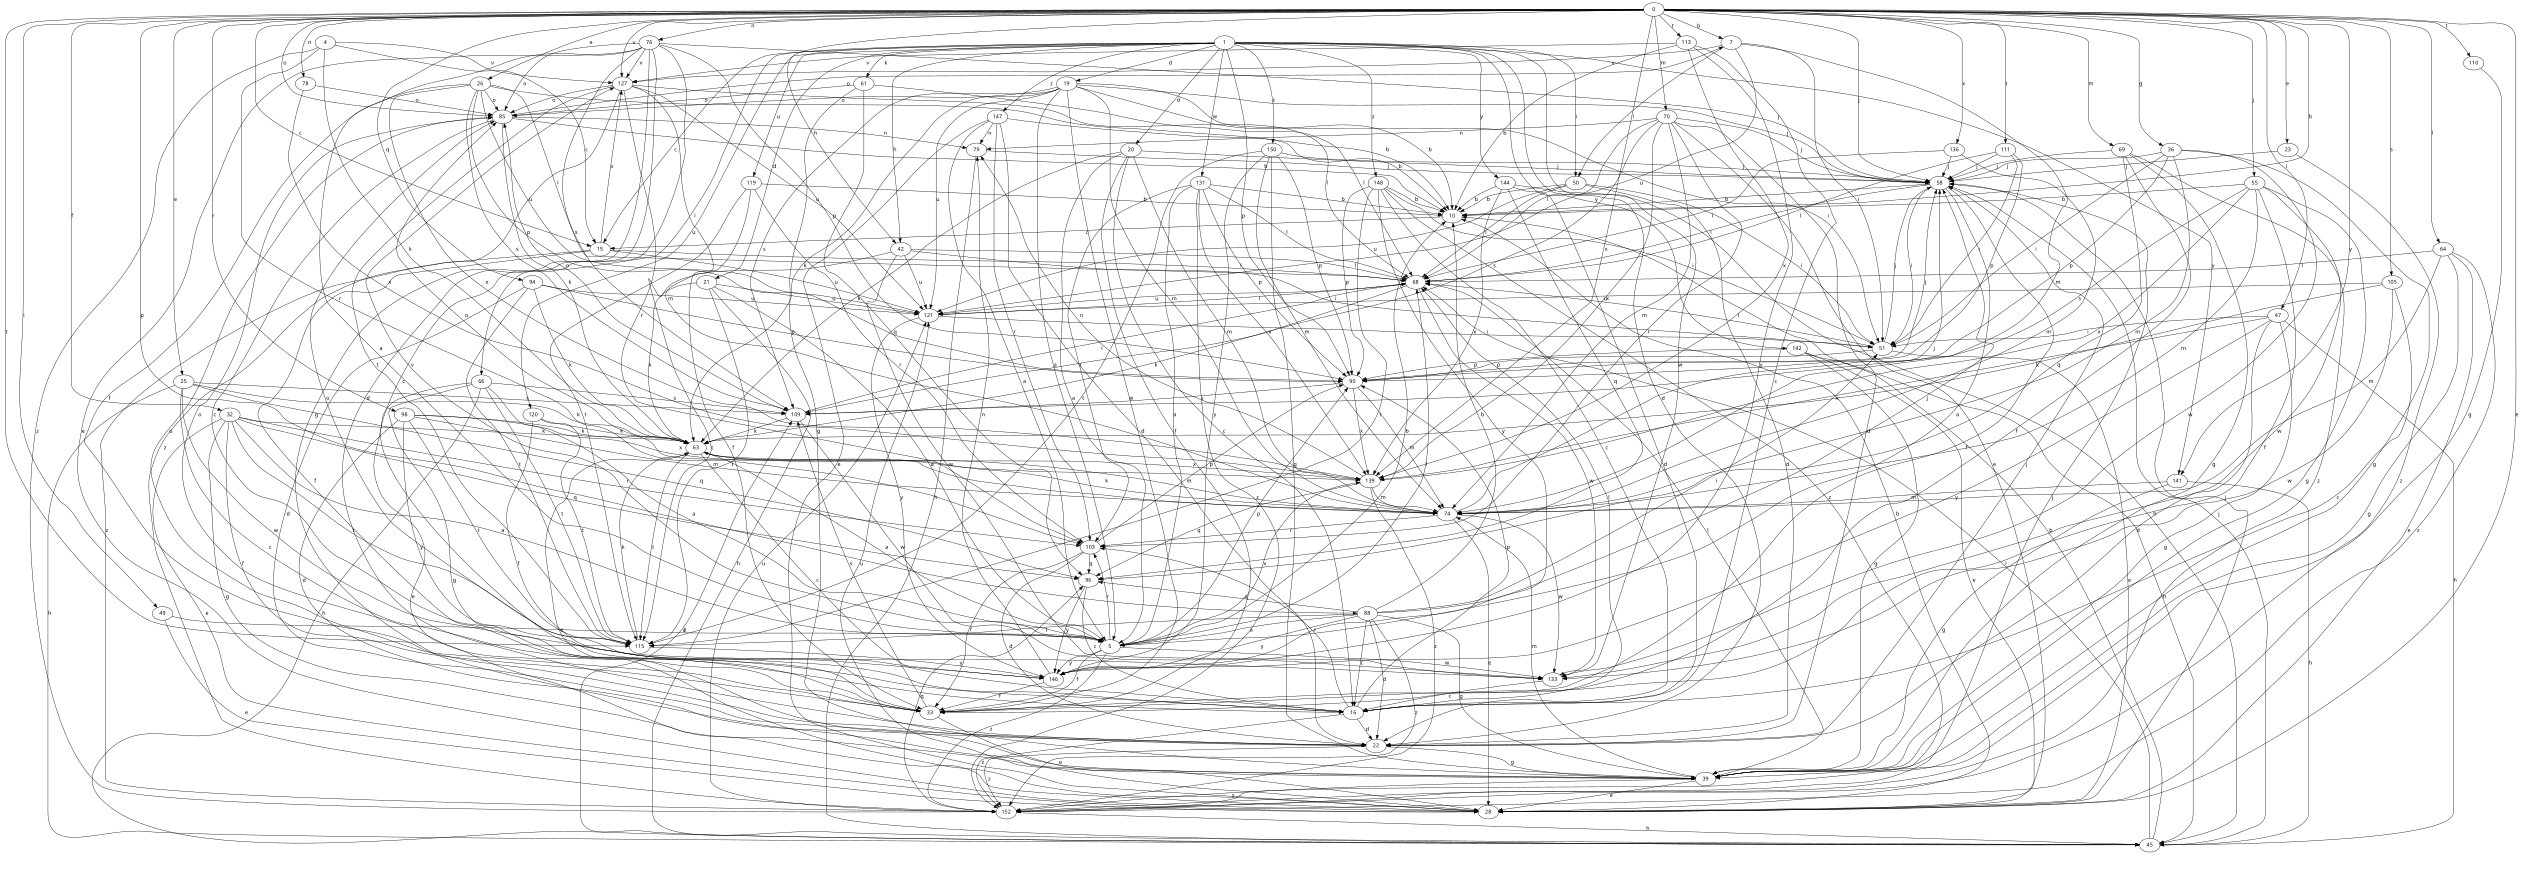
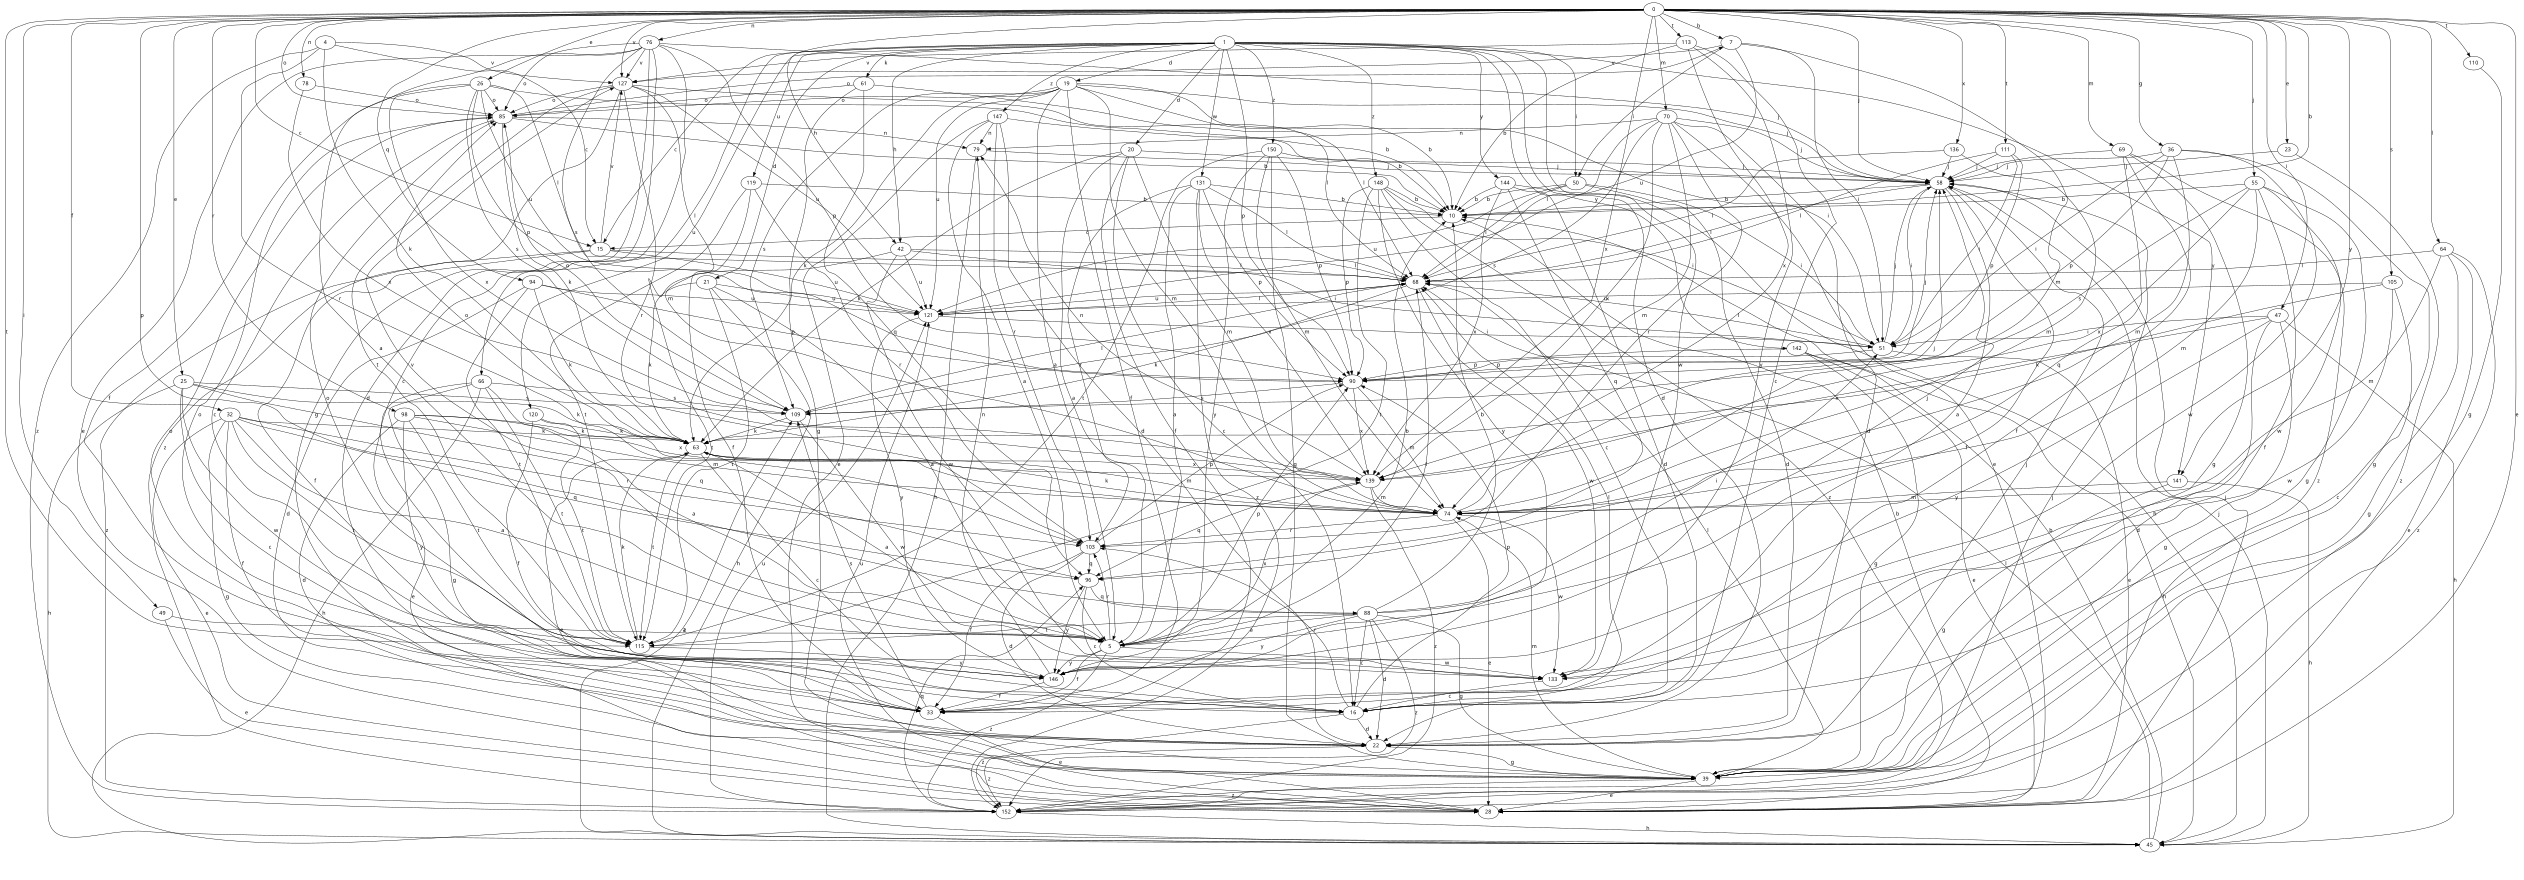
(1131, 398) -> (1131, 398)
(1230, 597) -> (1151, 608)
